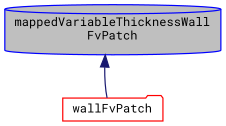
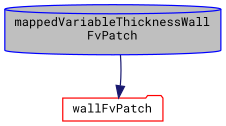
(105, 83) -> (121, 70)
